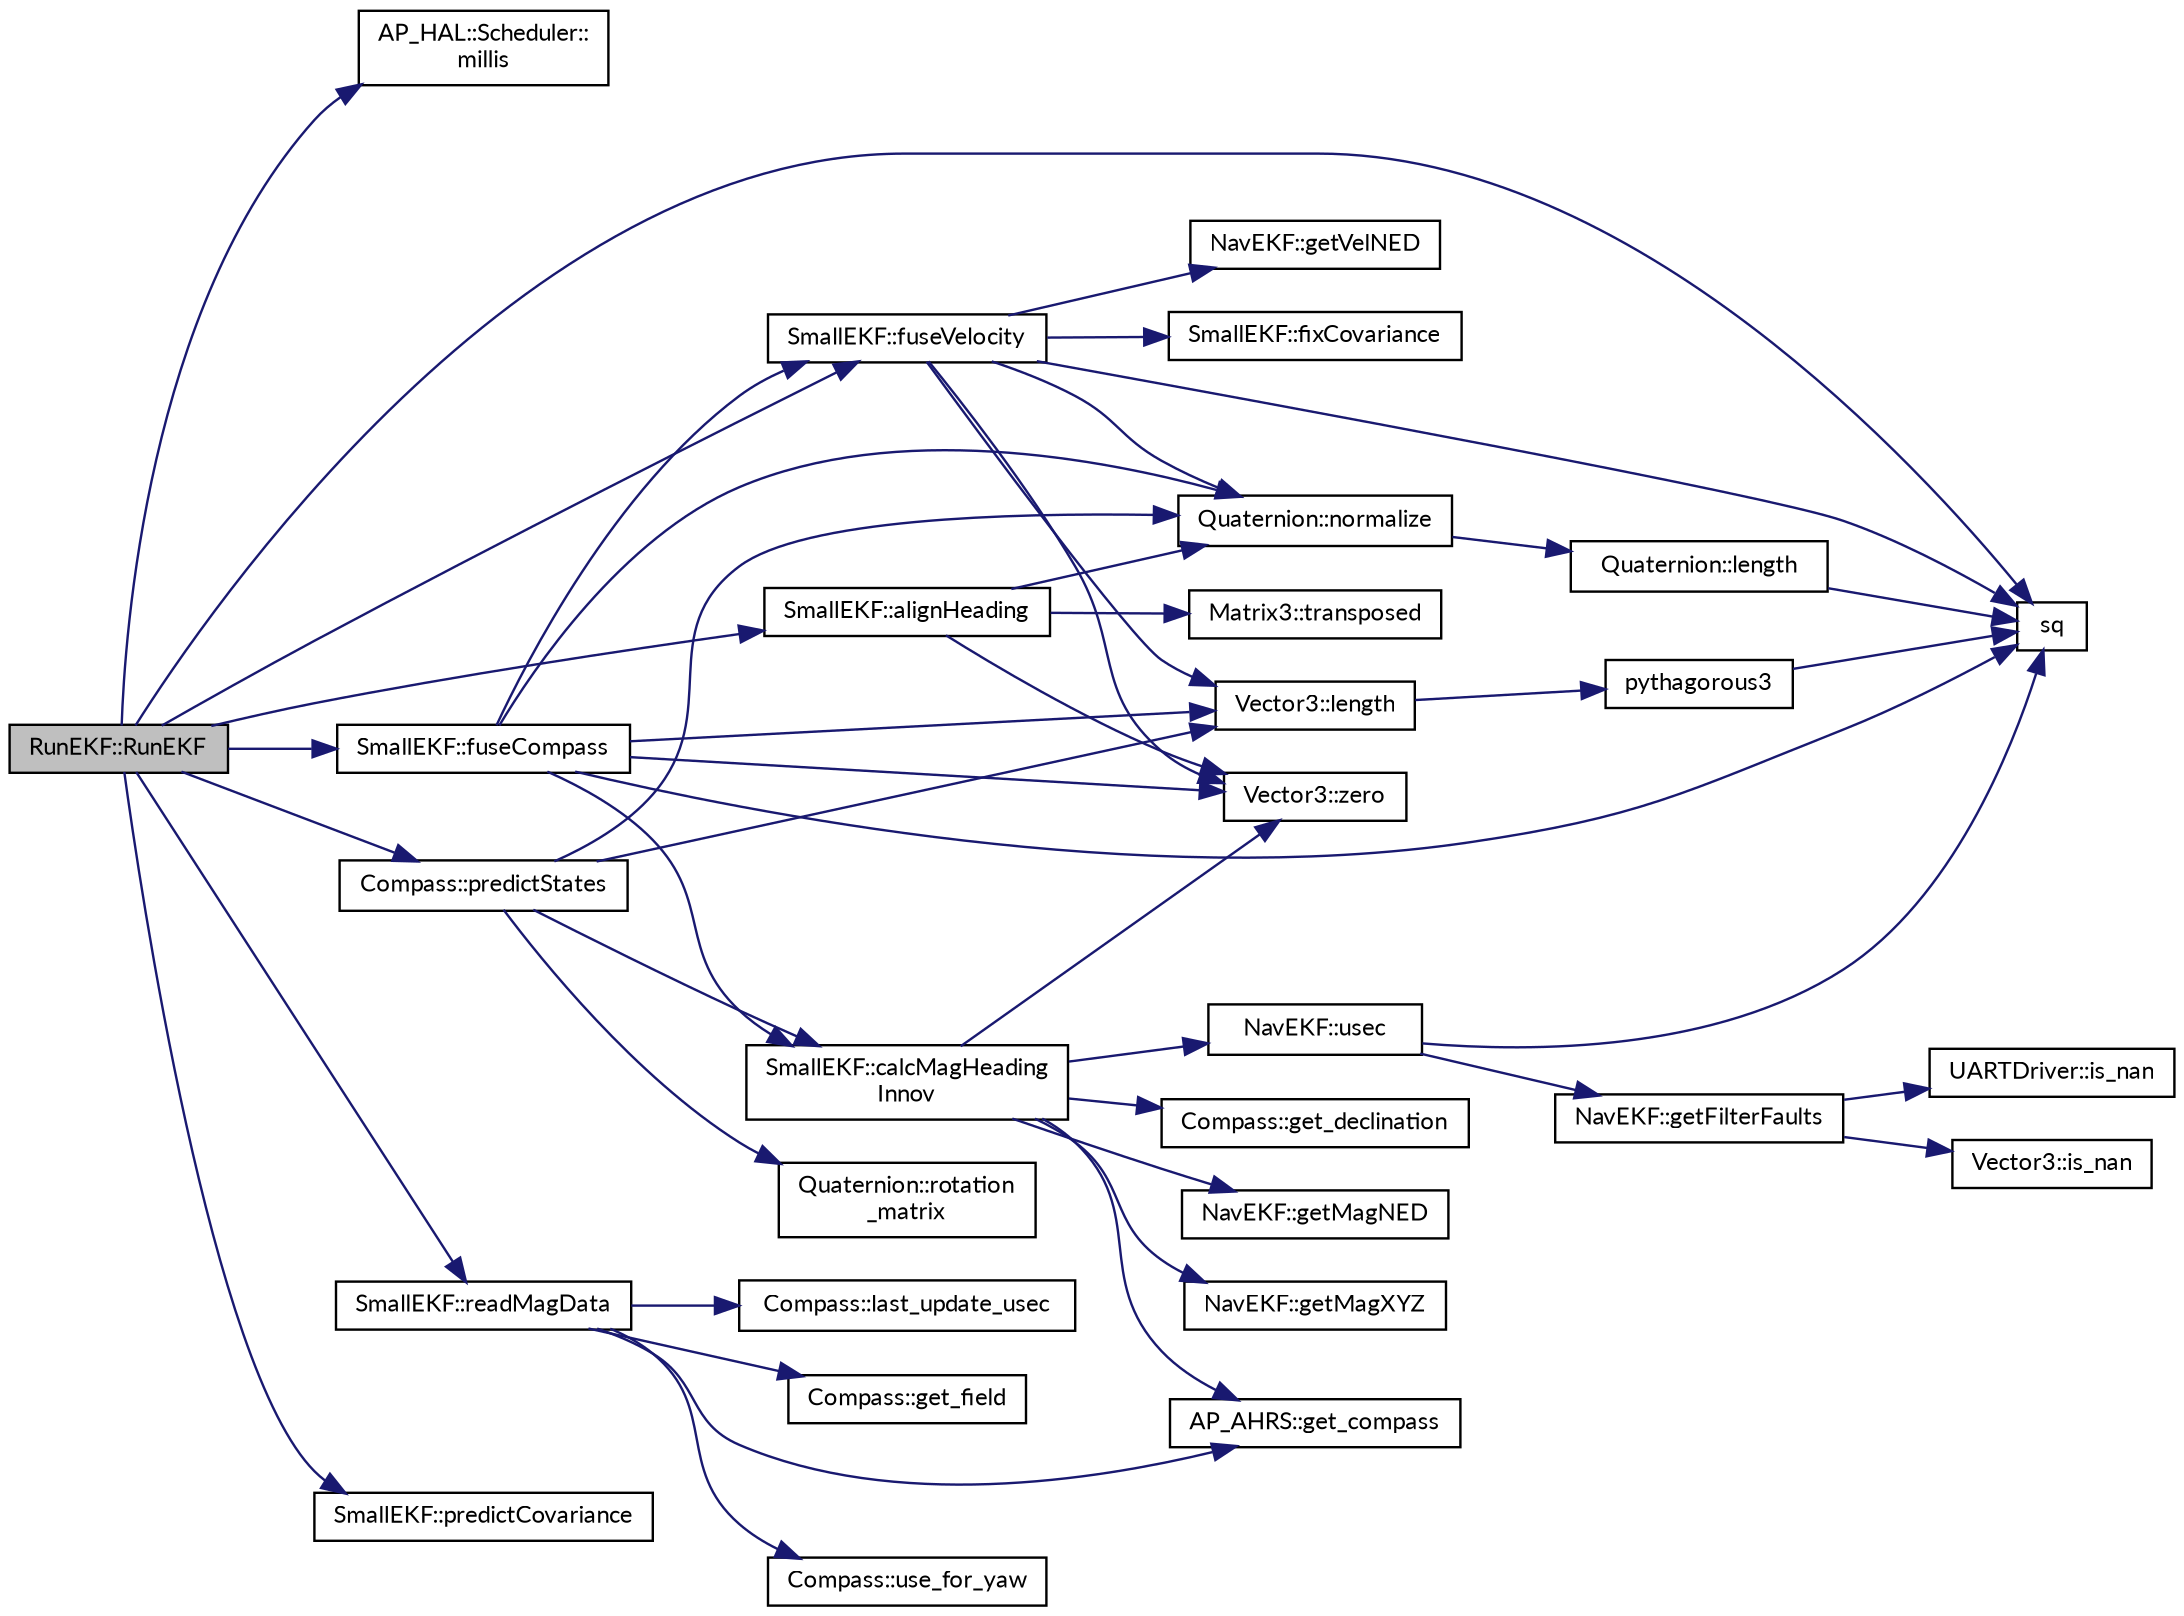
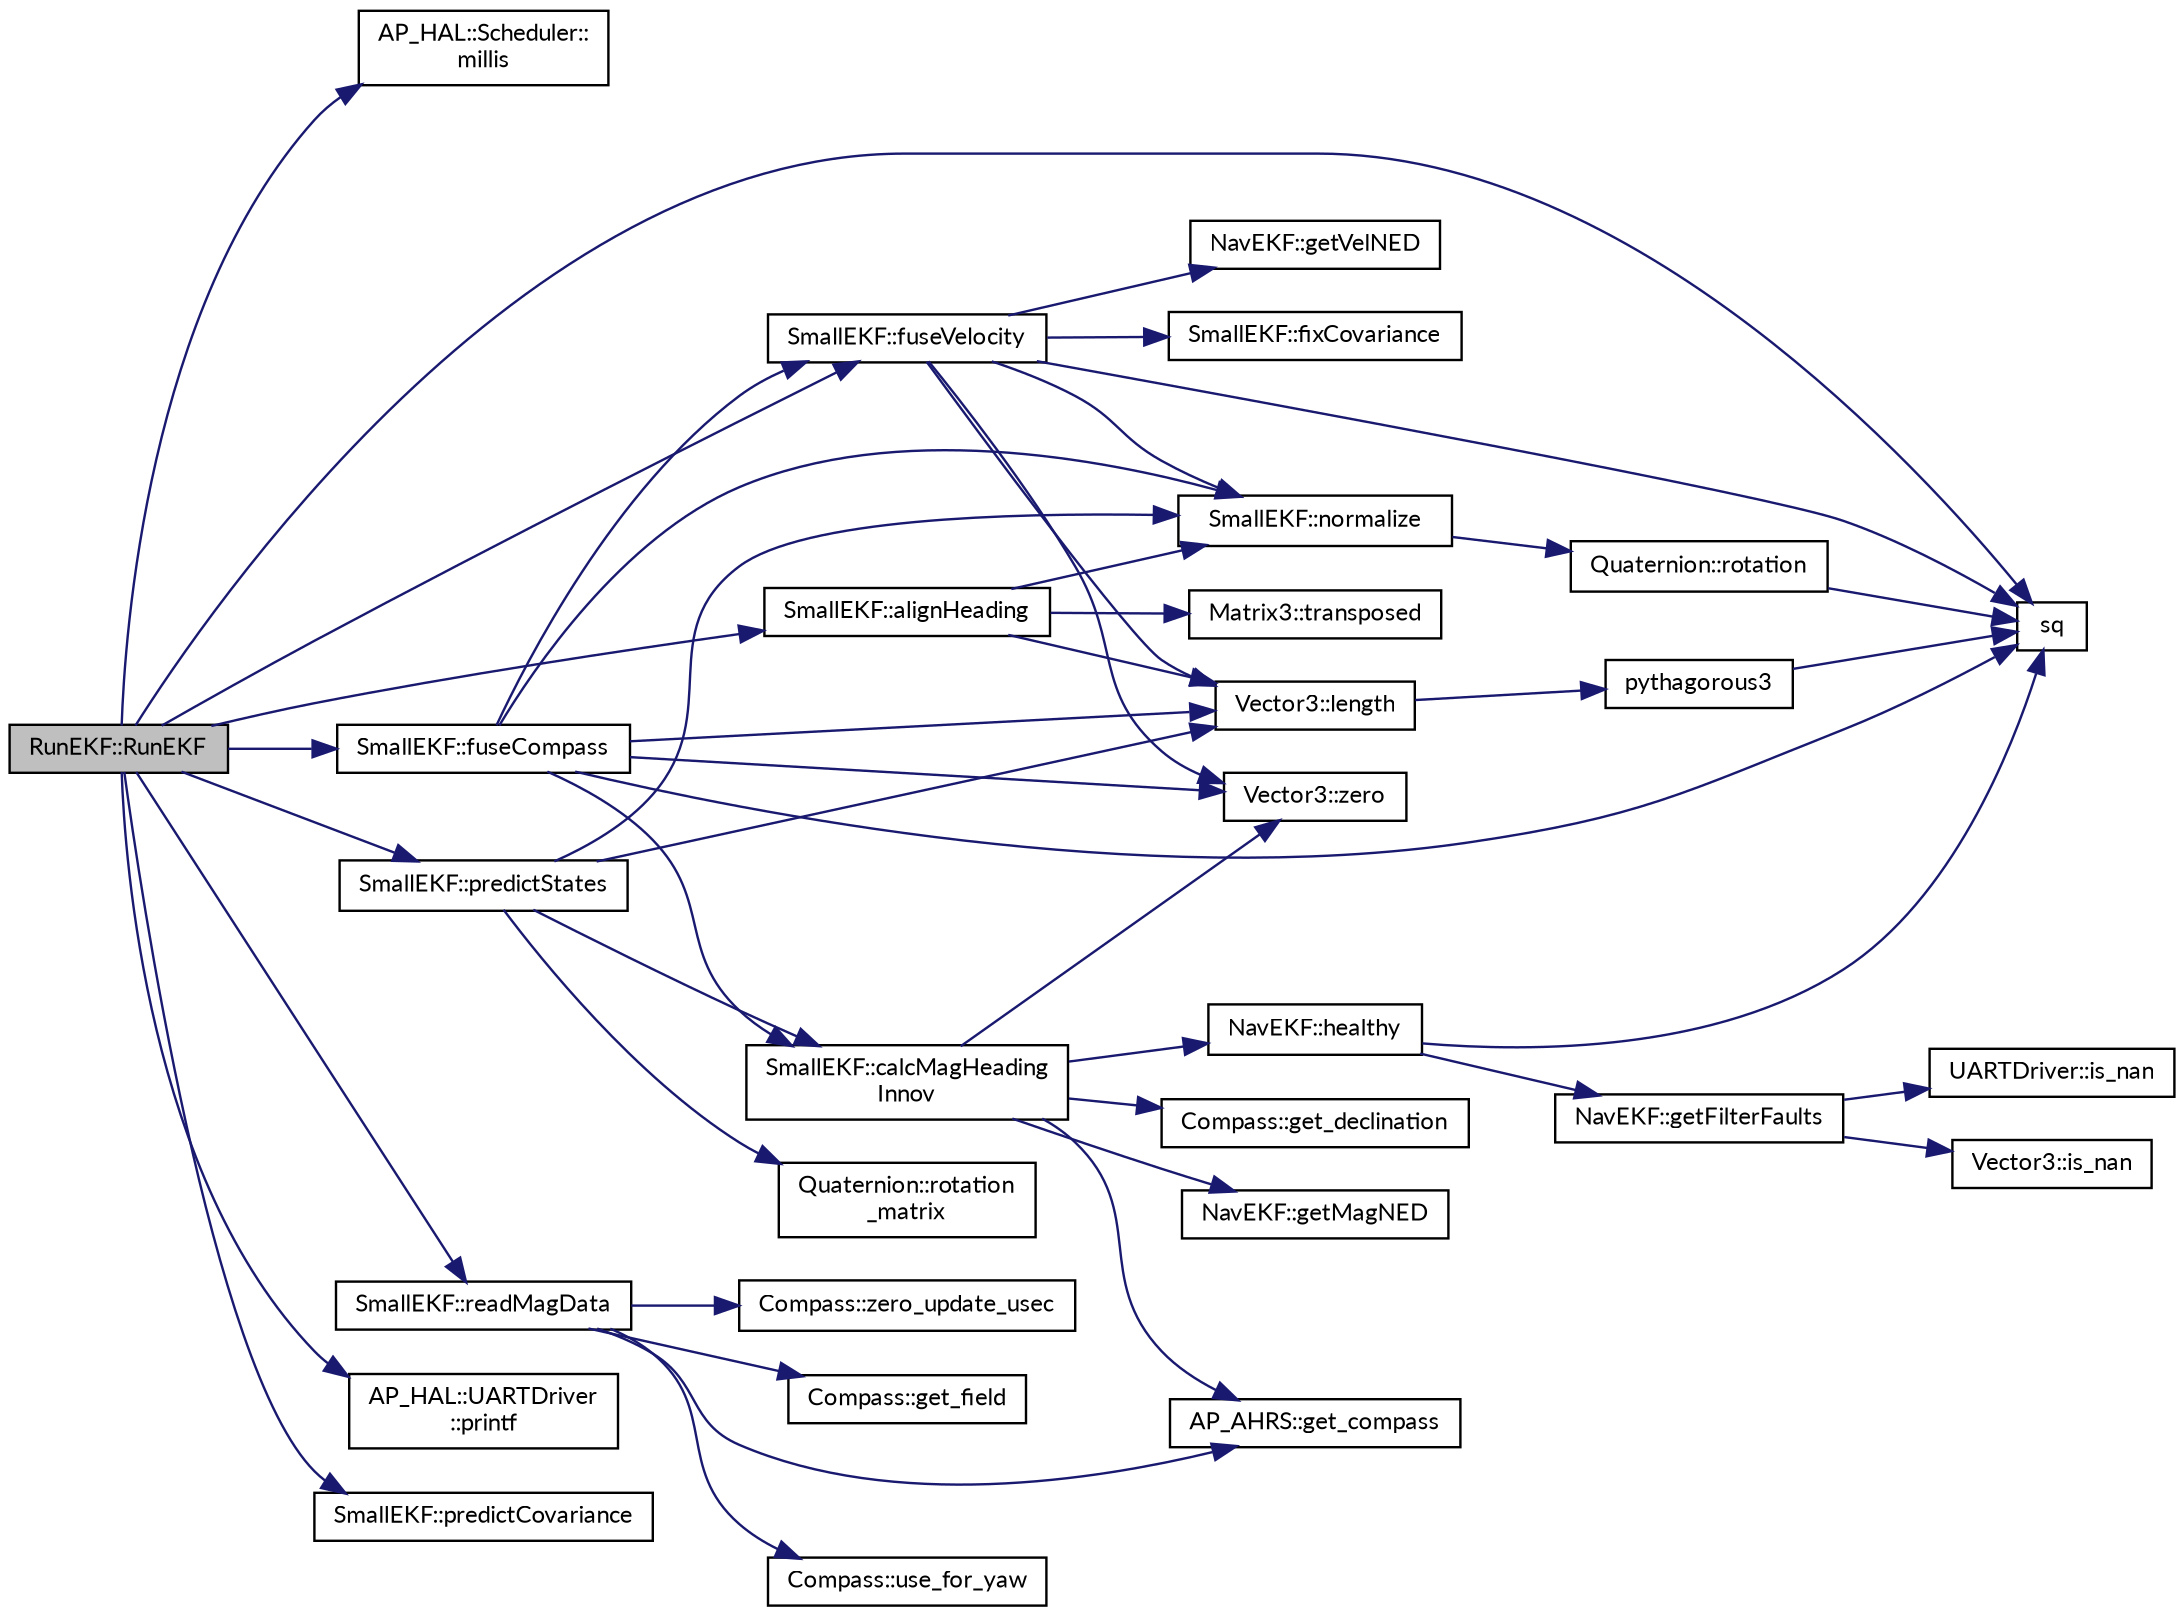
(1315, 521) -> (1315, 521)
(1699, 566) -> (1699, 566)
(1064, 704) -> (1091, 654)
(484, 886) -> (484, 886)
(1315, 1030) -> (1315, 1030)
(907, 1306) -> (907, 1306)
(1315, 1306) -> none
none -> (484, 1411)
